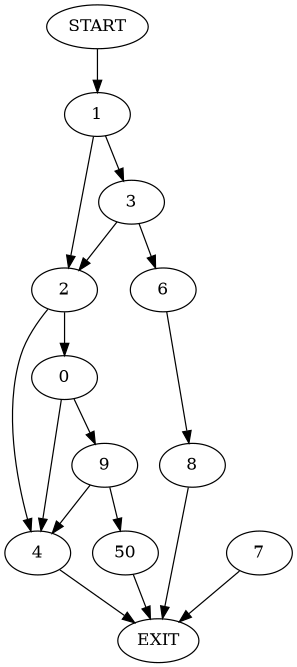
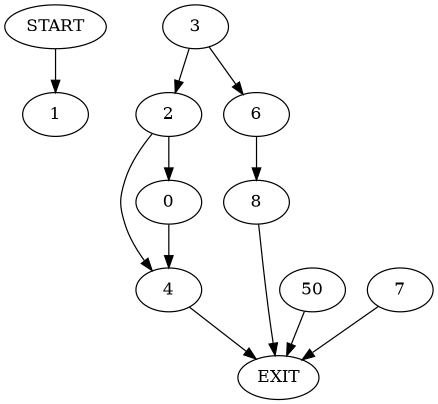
(112, 153) -> none
(82, 196) -> none
(105, 465) -> none
